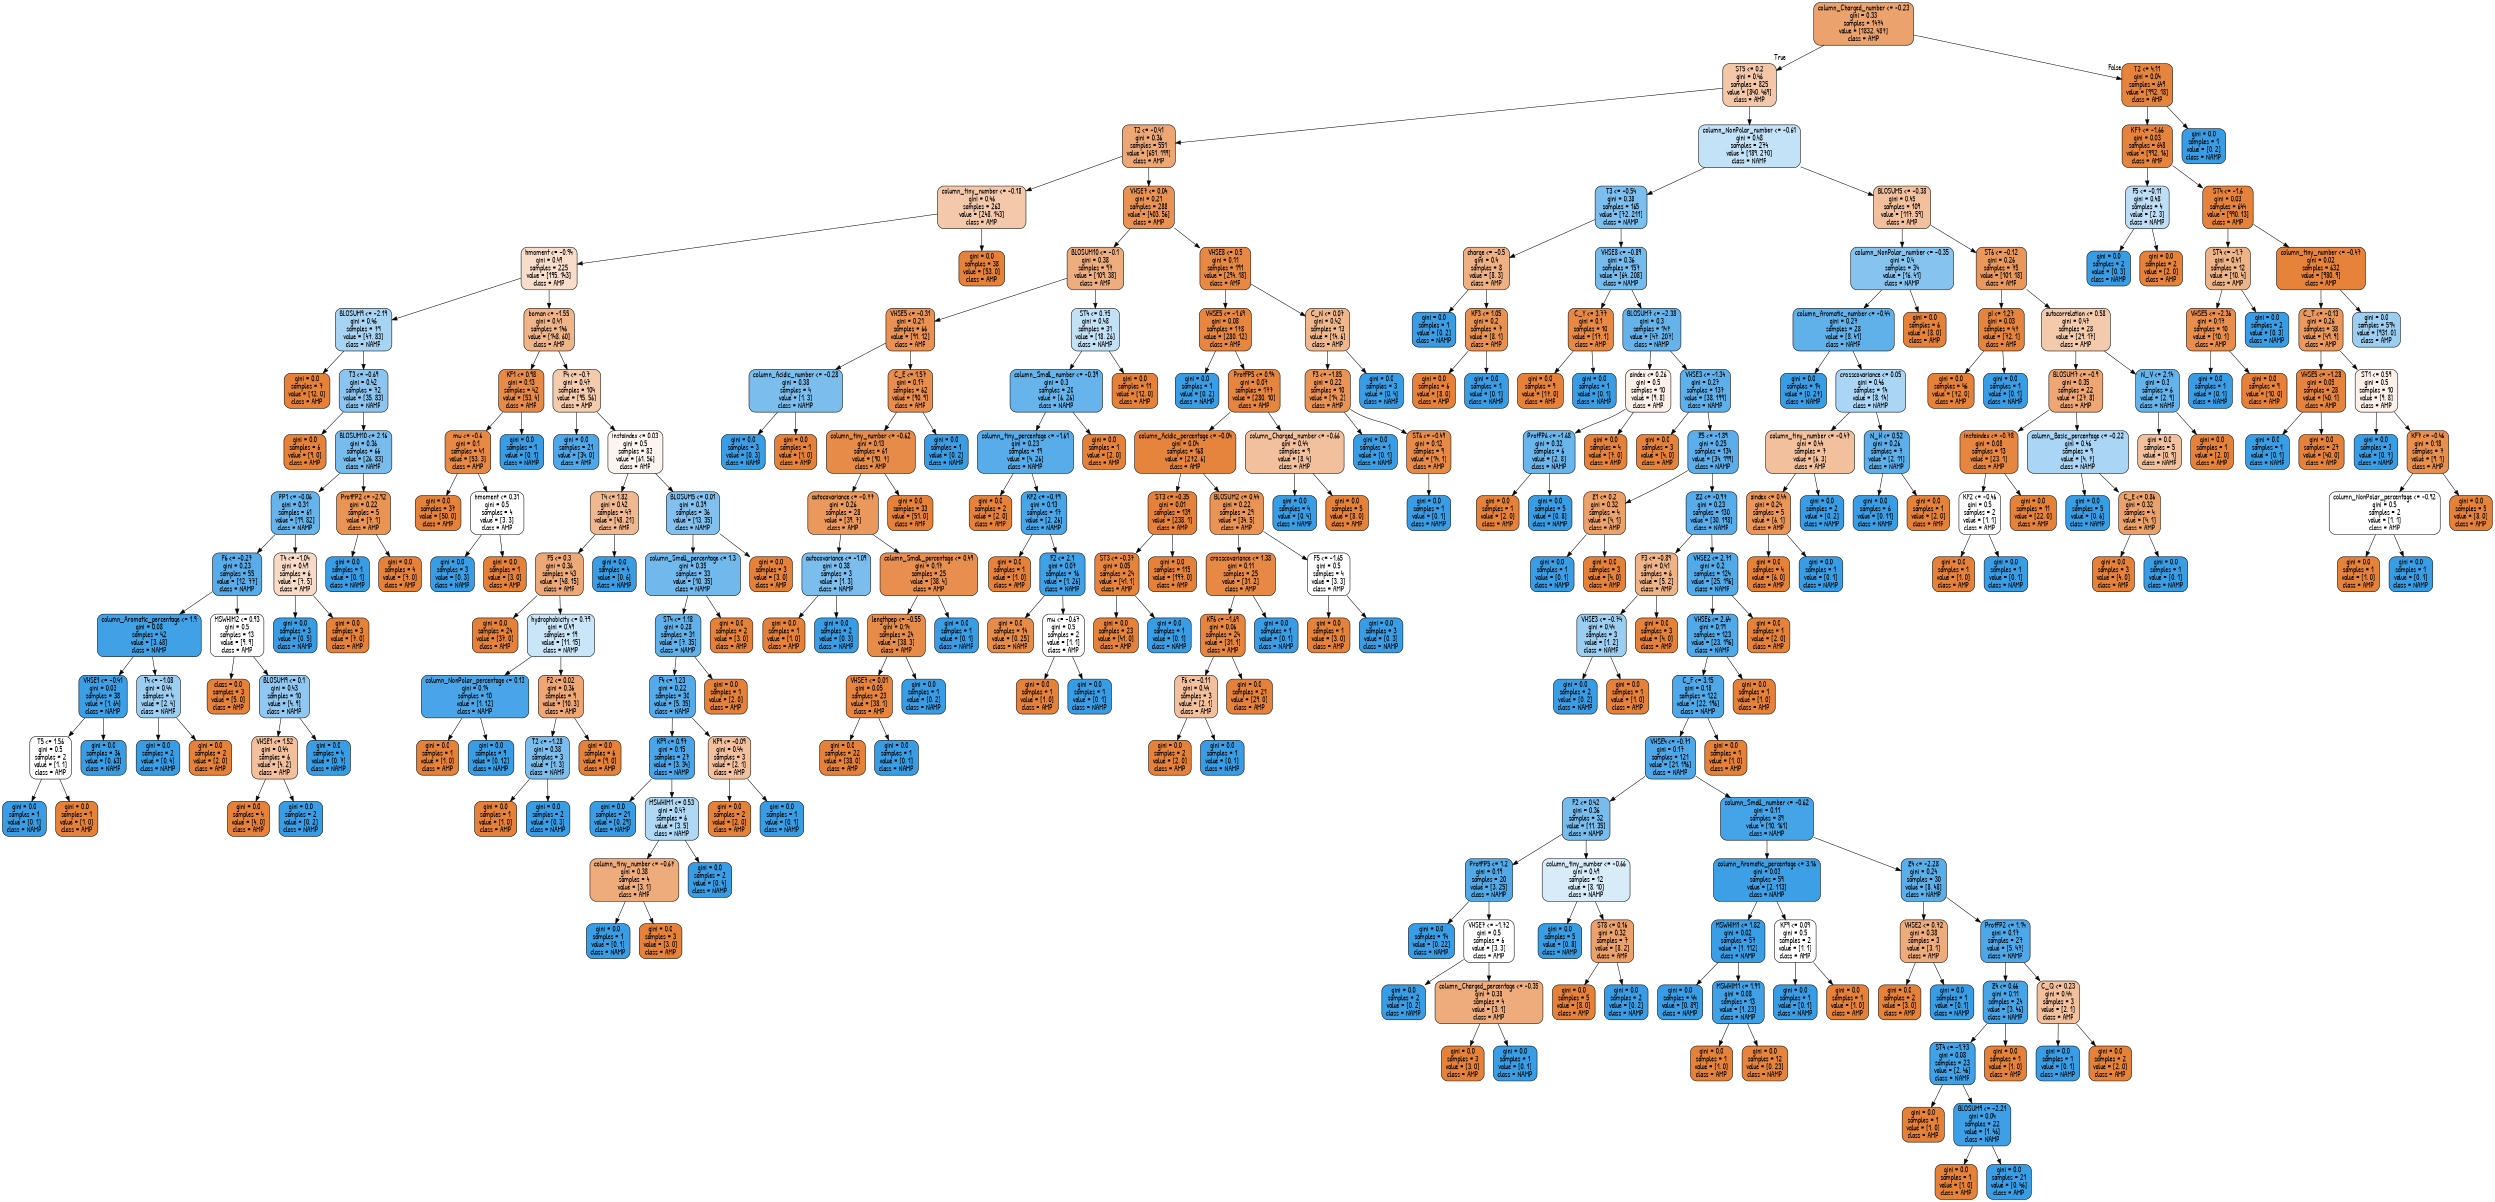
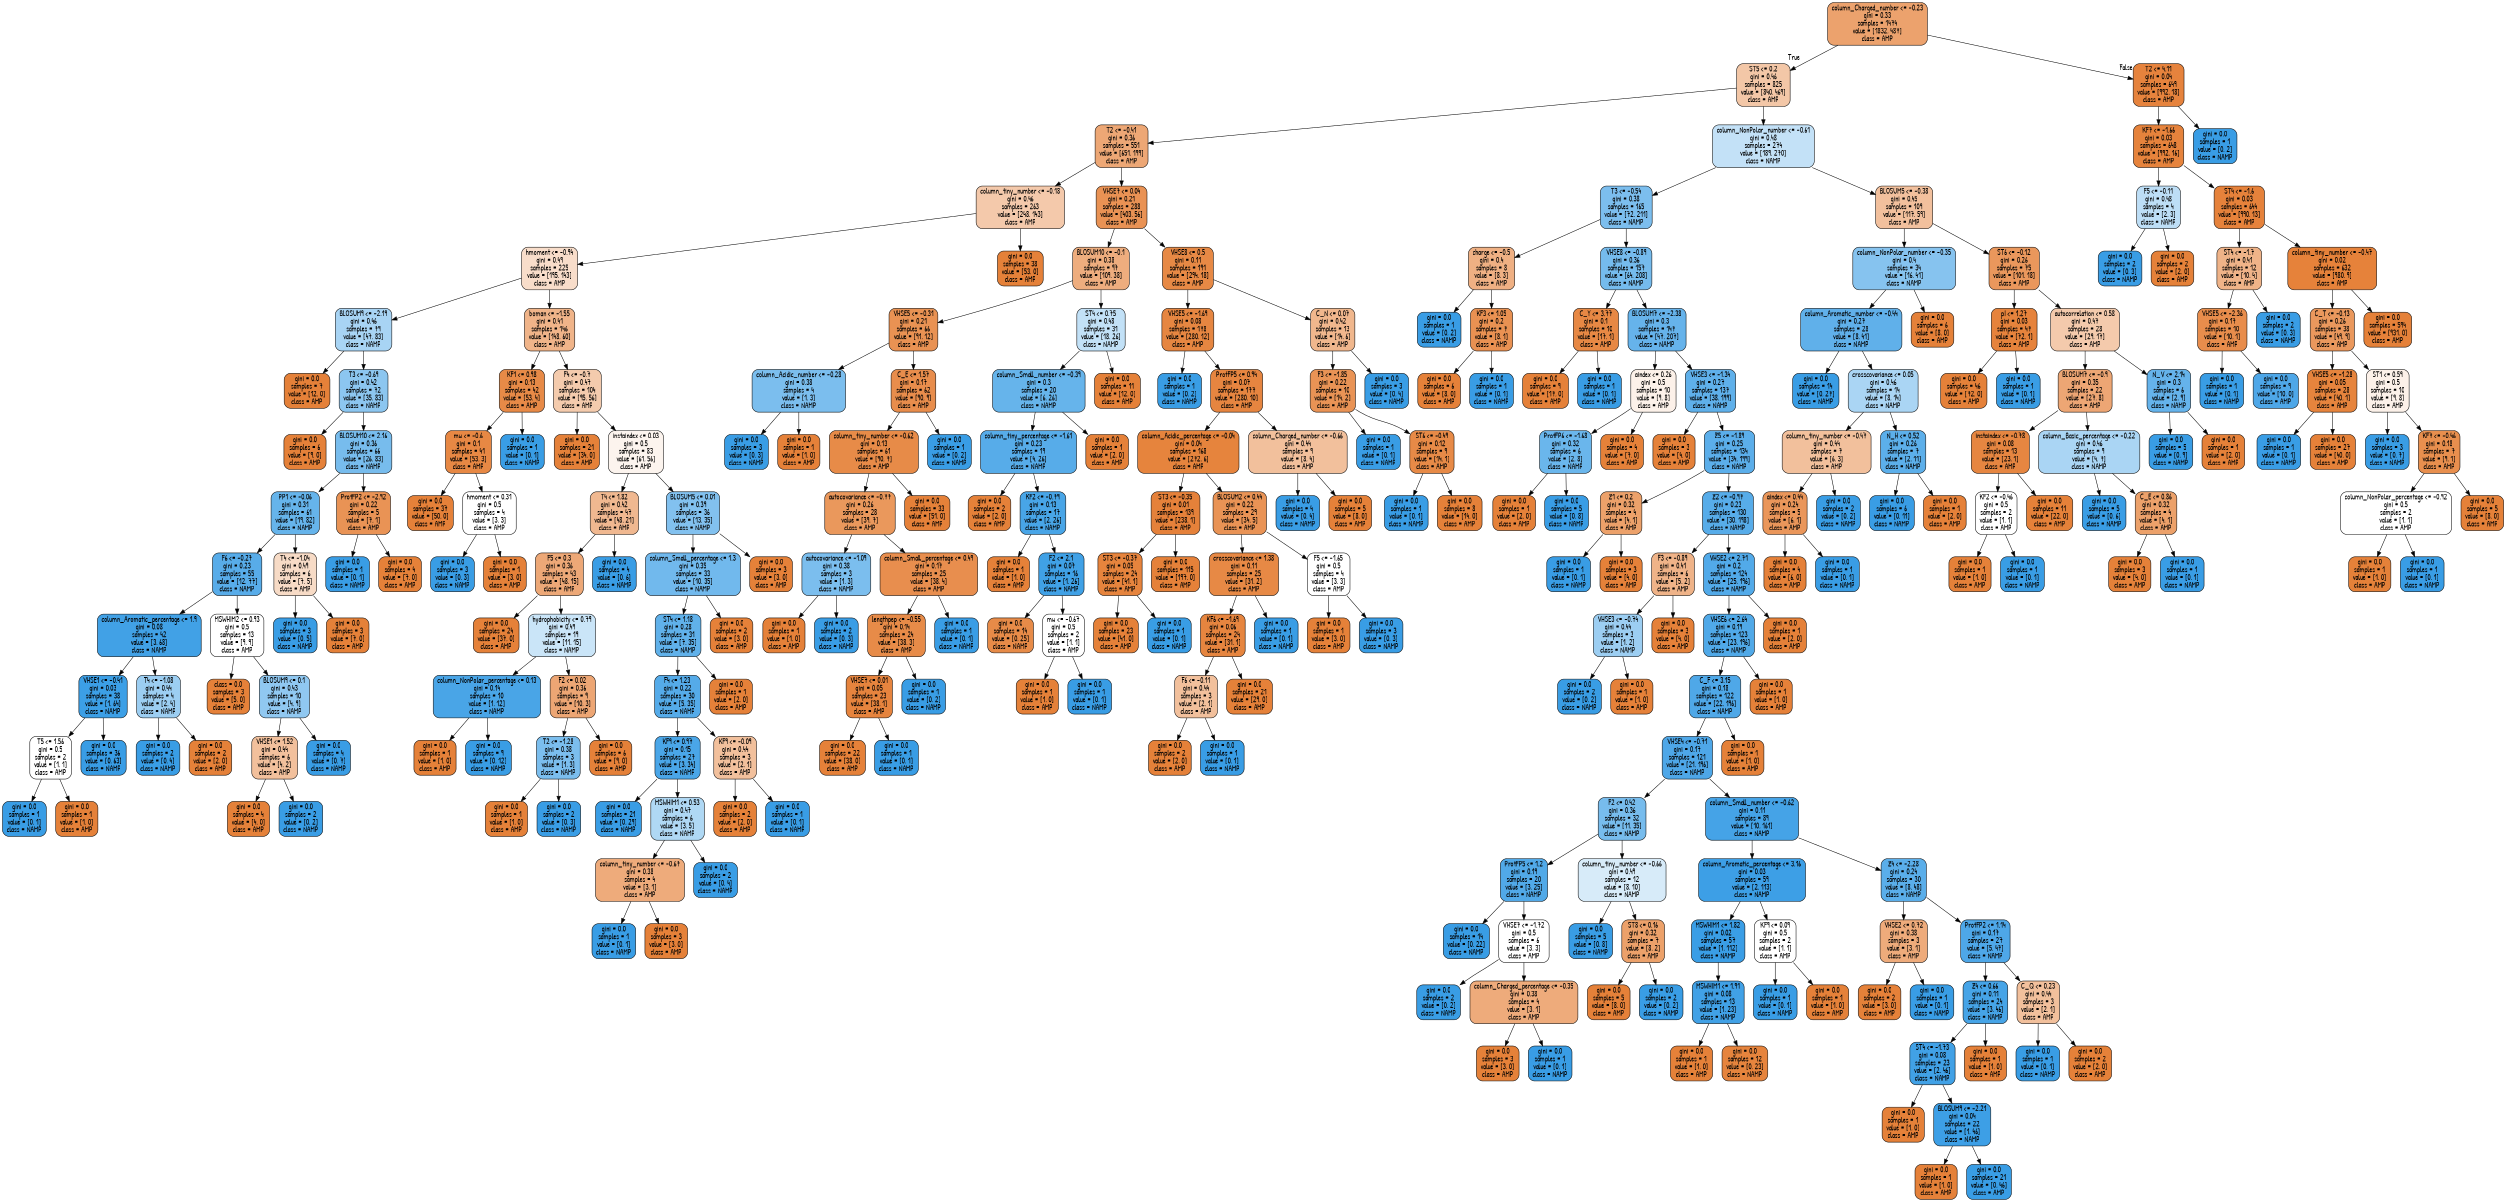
(2376, 330) -> (2388, 330)
(2264, 391) -> (2276, 391)
(576, 452) -> (577, 452)
(2160, 452) -> (2171, 452)
none -> (1460, 513)
(1680, 1002) -> none
